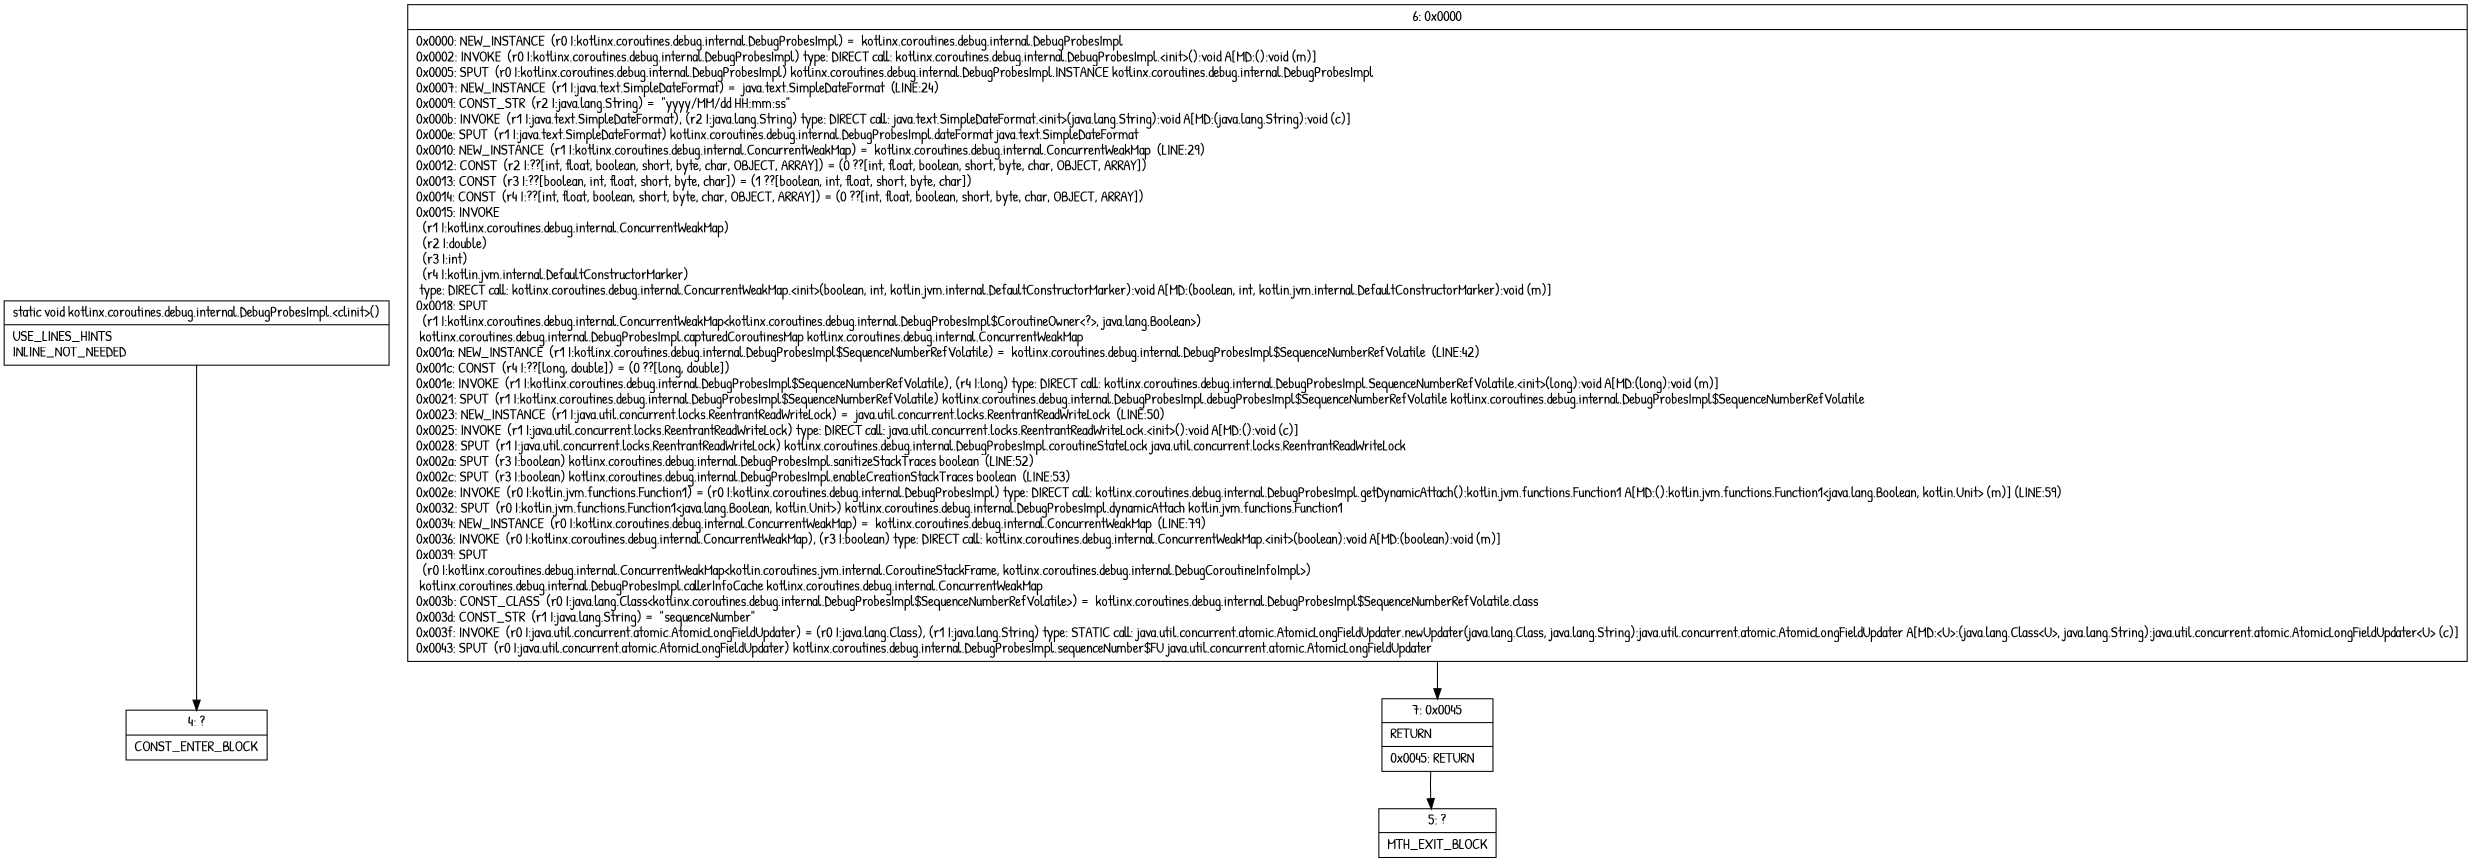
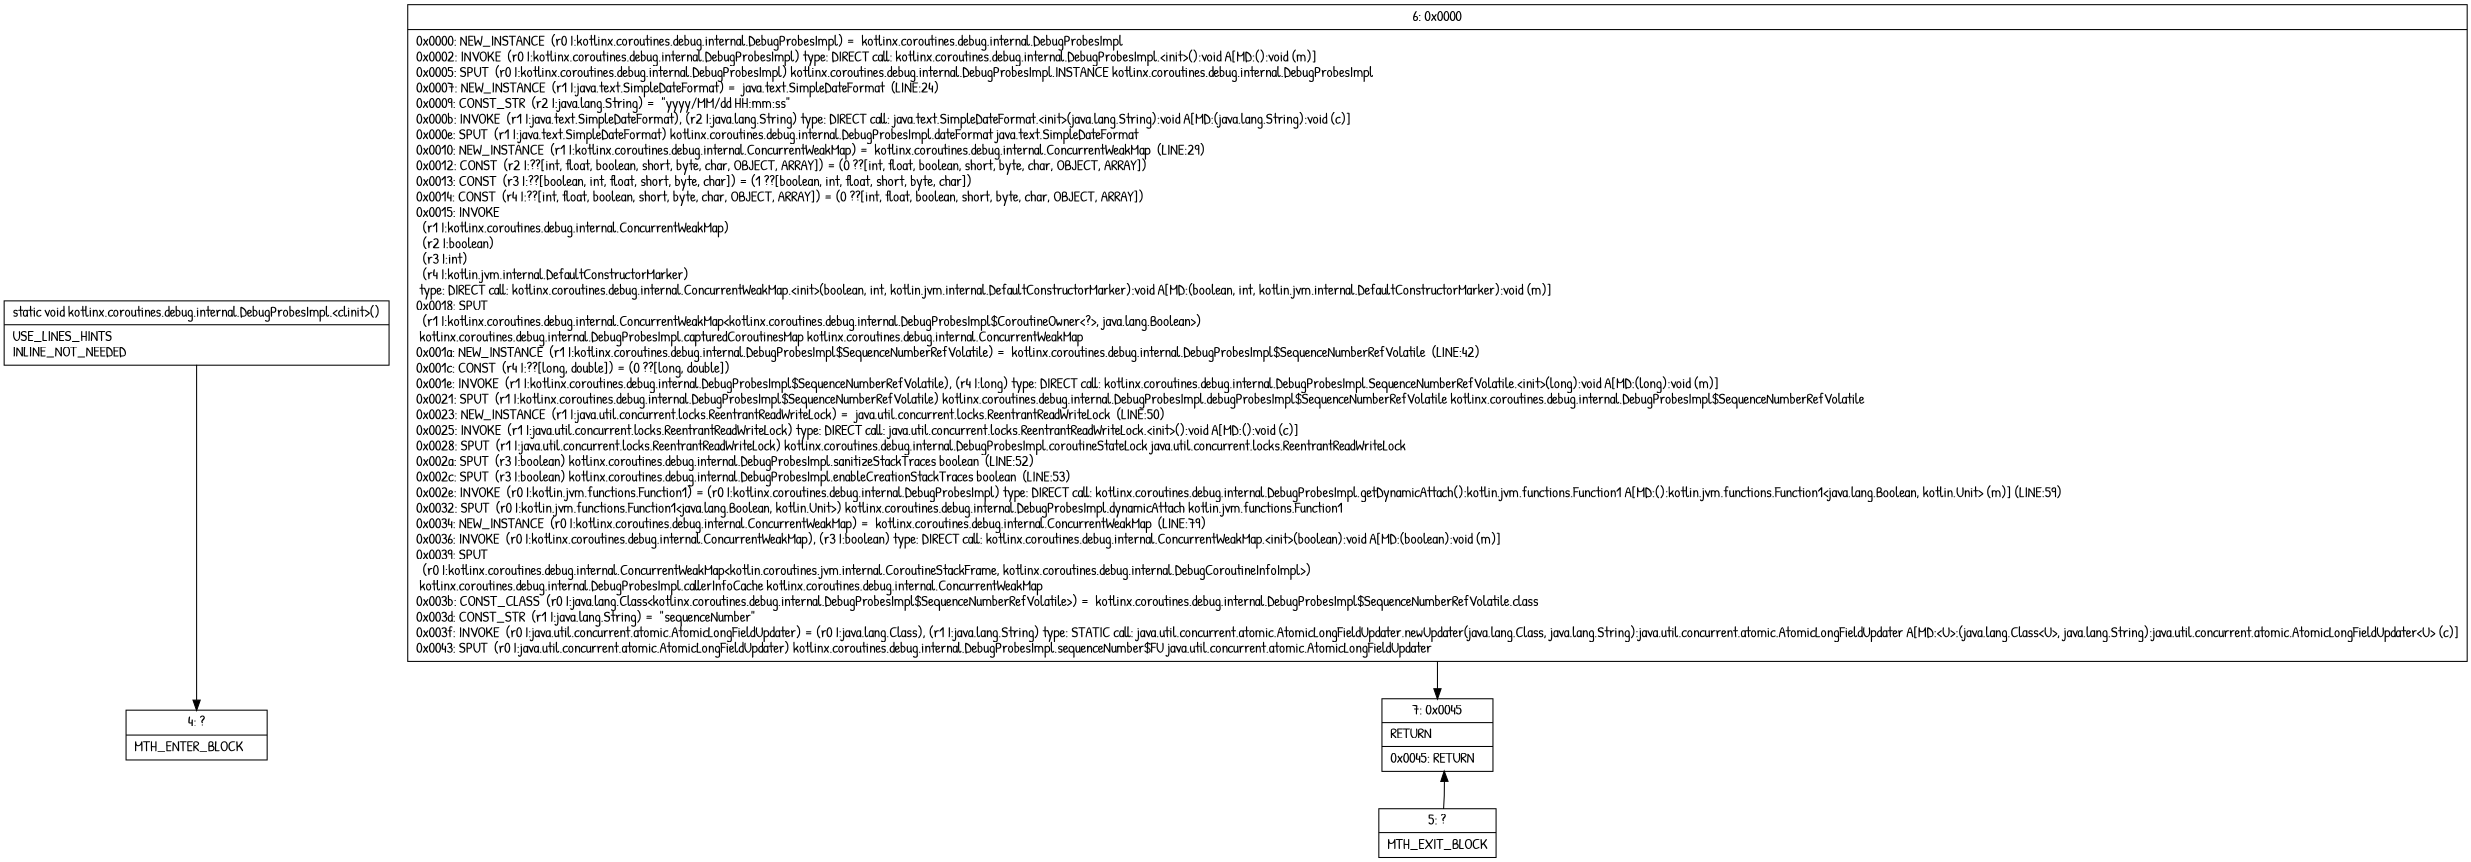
(452, 244) -> (455, 244)
(197, 747) -> (189, 747)
(1430, 785) -> (1444, 795)
